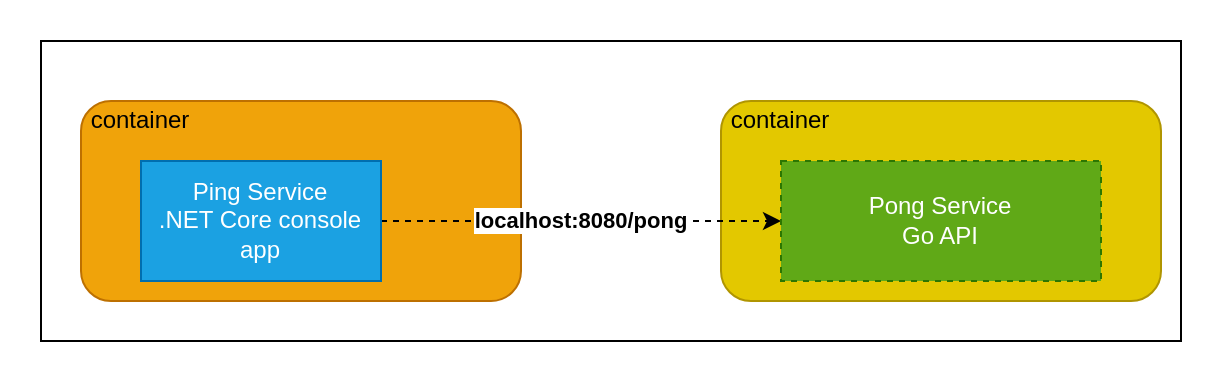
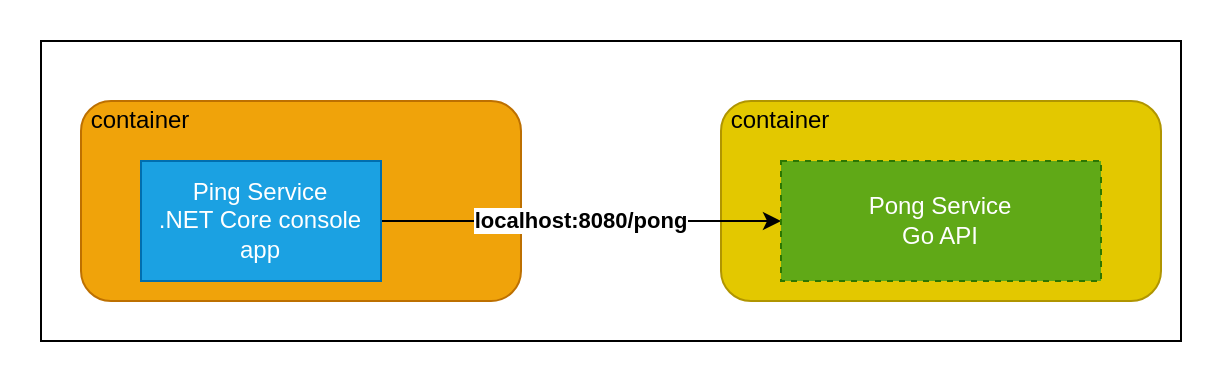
(430, 221) -> (430, 221)
